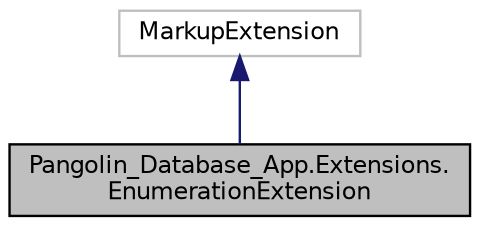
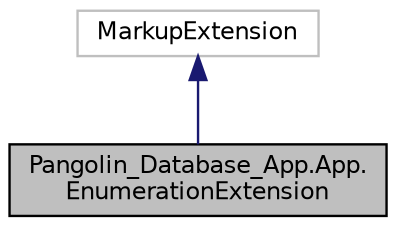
(240, 180) -> (198, 180)
